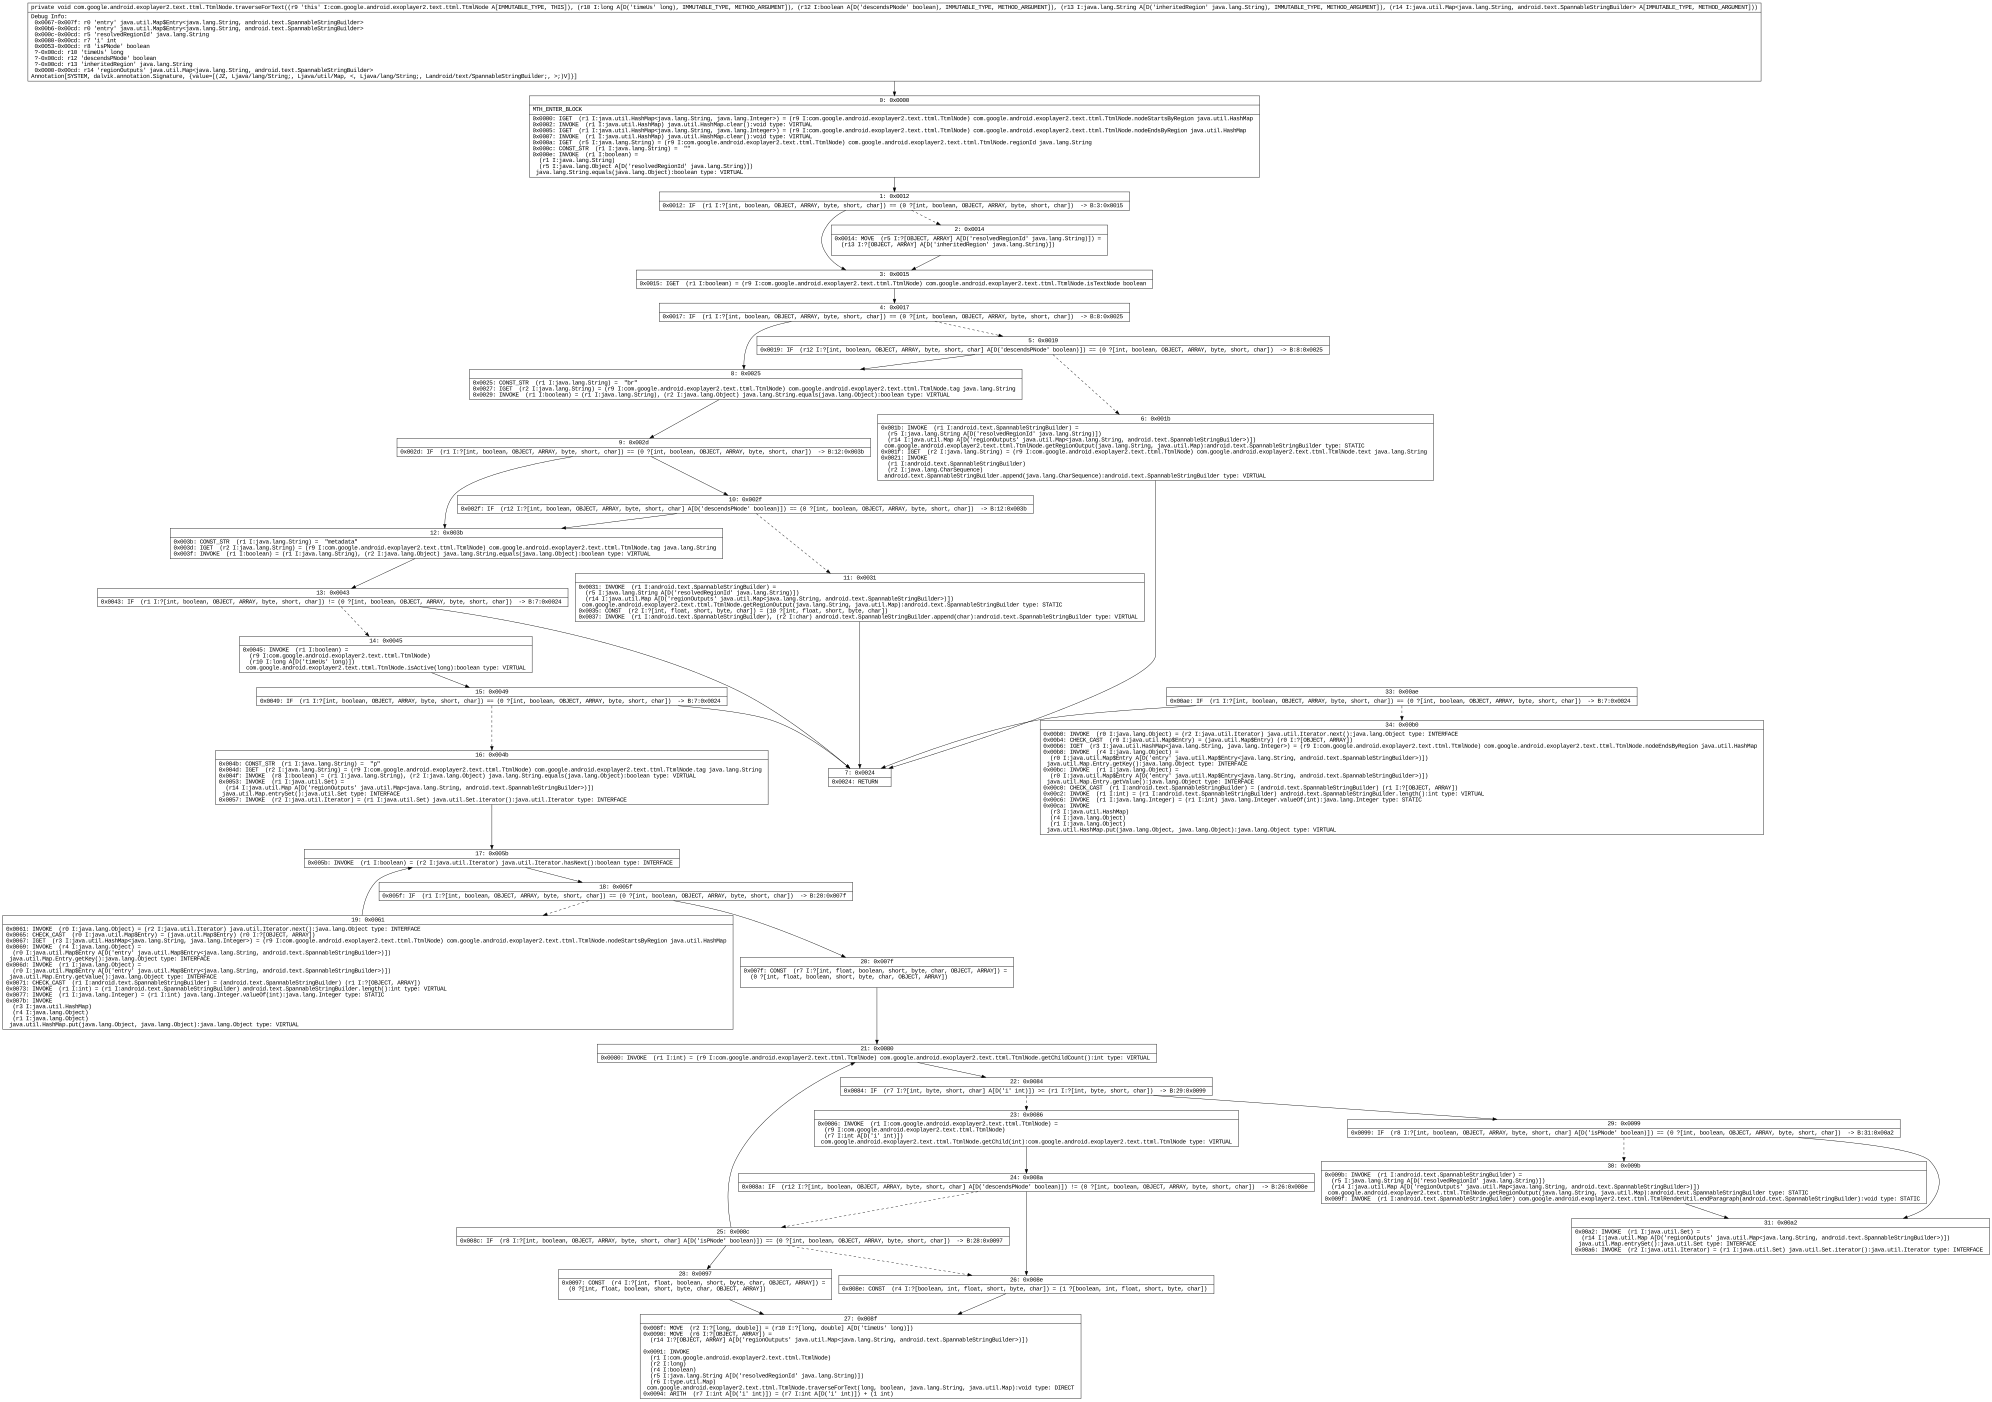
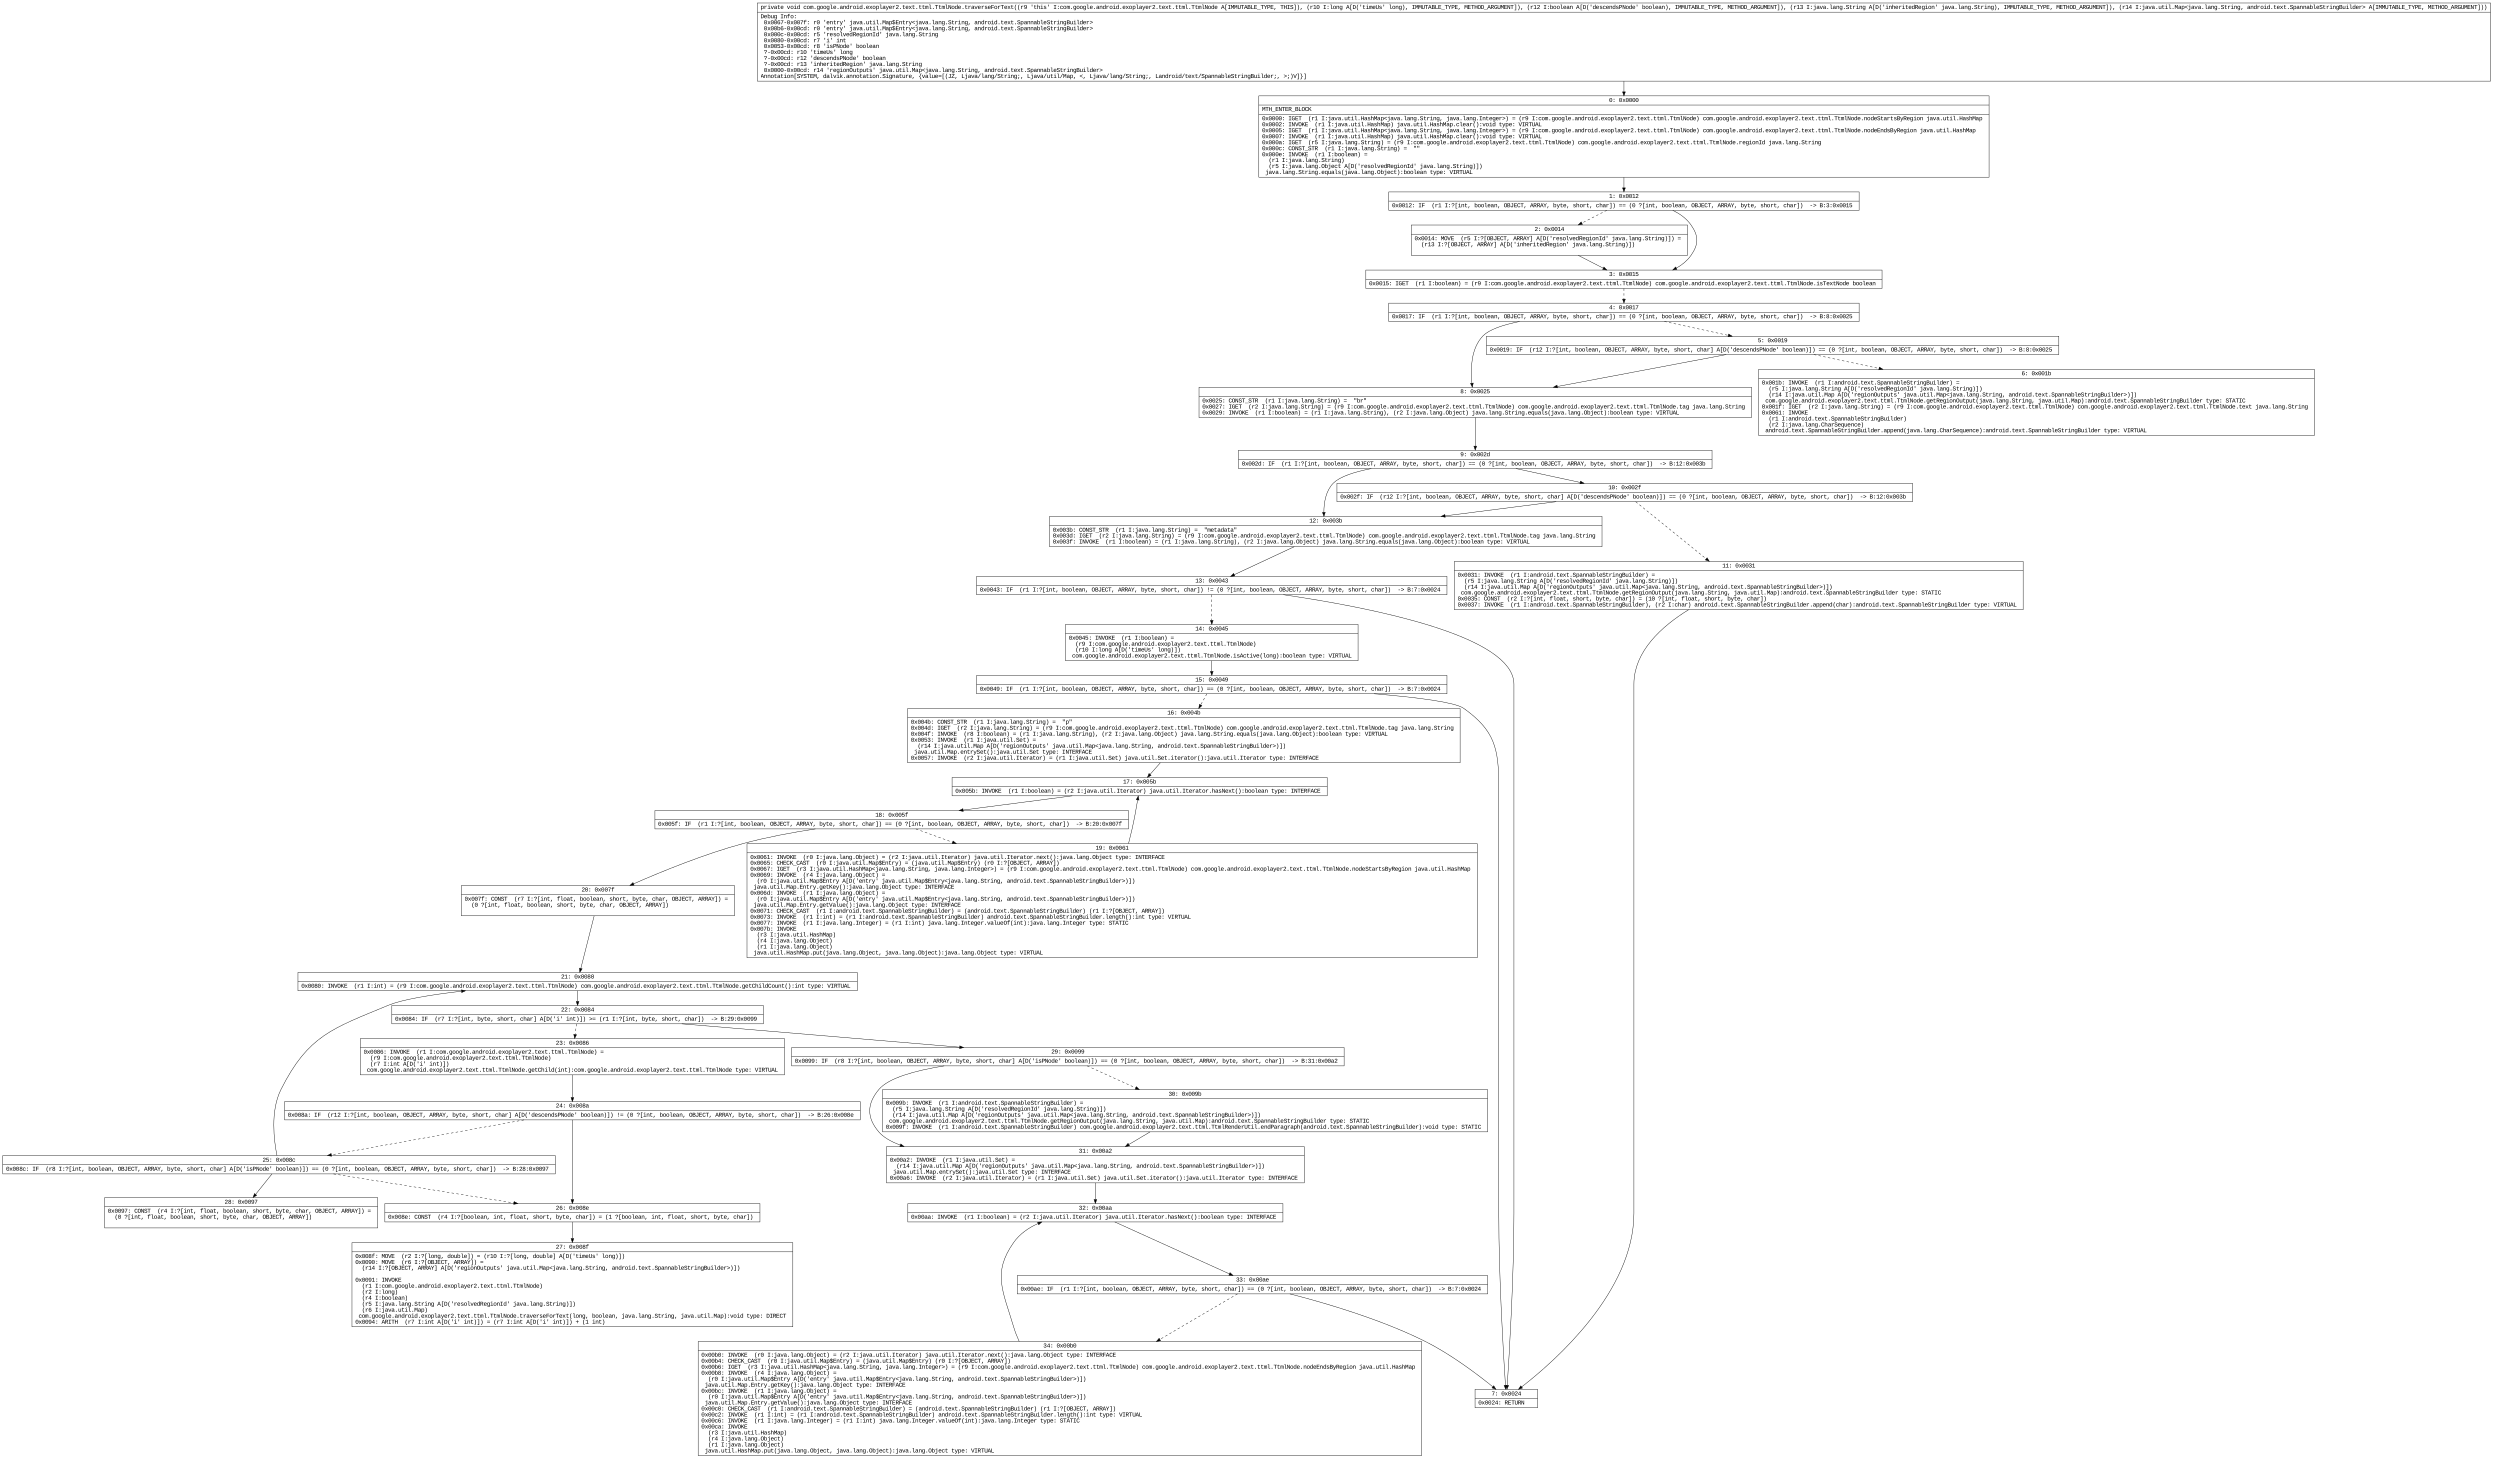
(894, 294) -> (1624, 294)
(907, 458) -> (1788, 413)
(1110, 688) -> none
none -> (1095, 1213)
(745, 1306) -> none
(680, 1382) -> (391, 1310)
